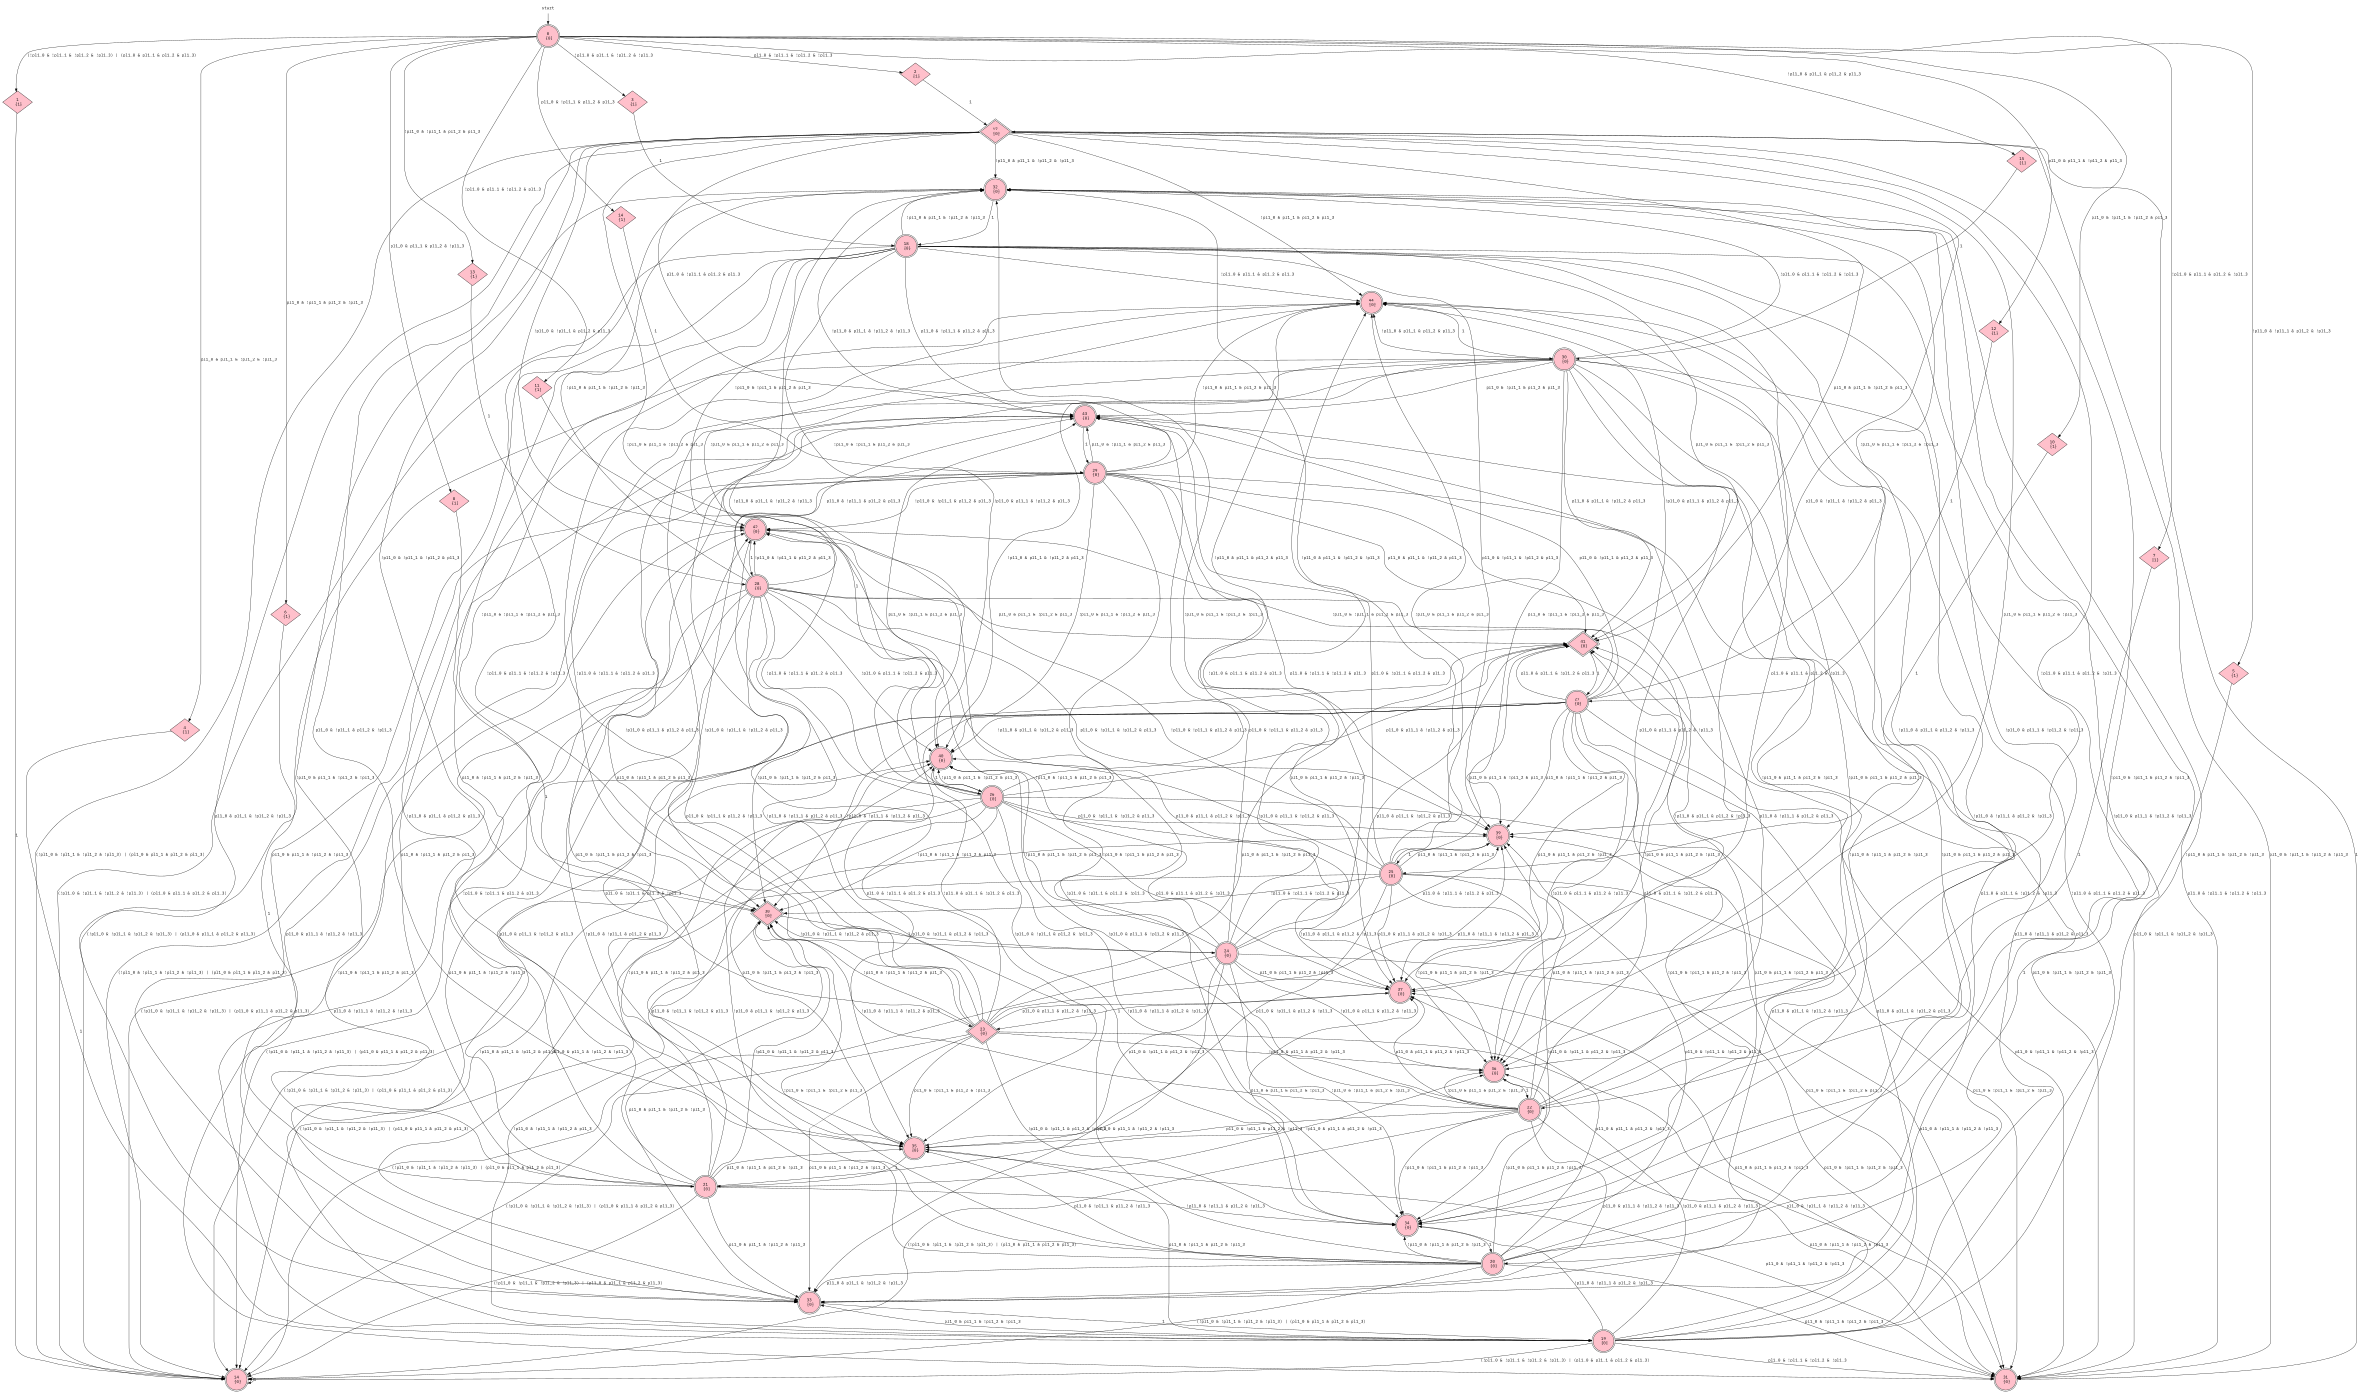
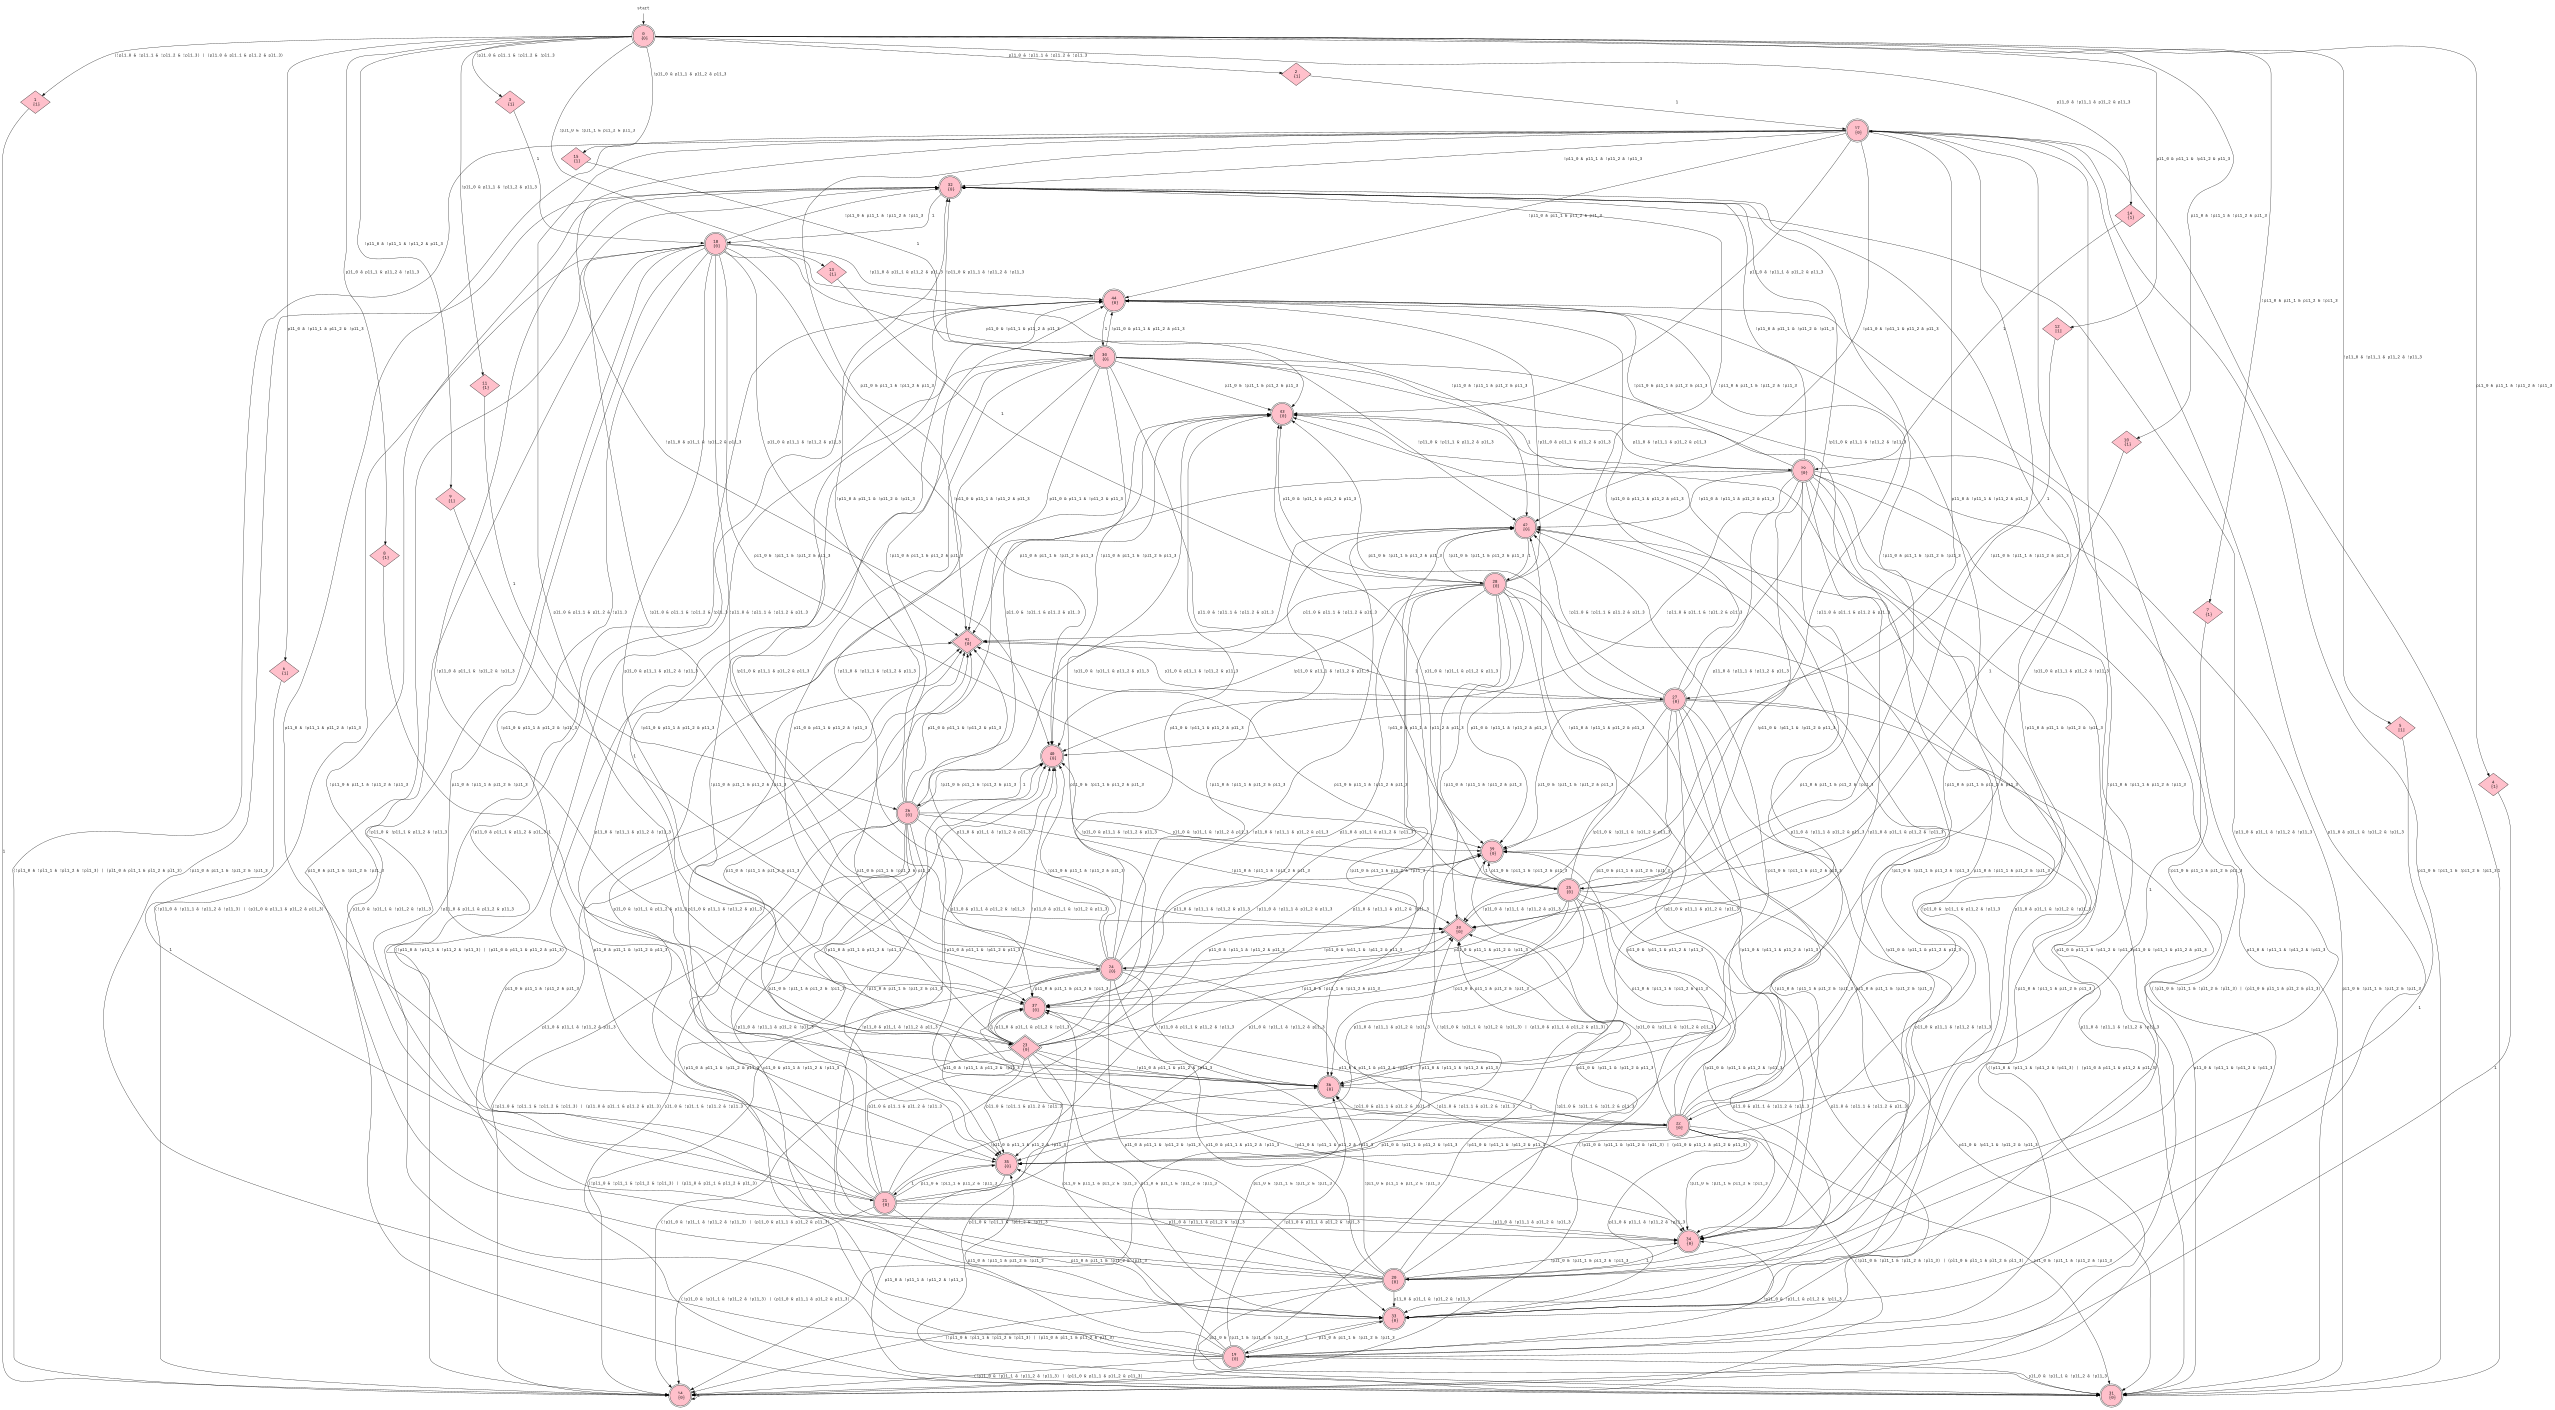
(995, 132) -> (1857, 130)
none -> (451, 499)
(657, 1078) -> (1819, 1168)
